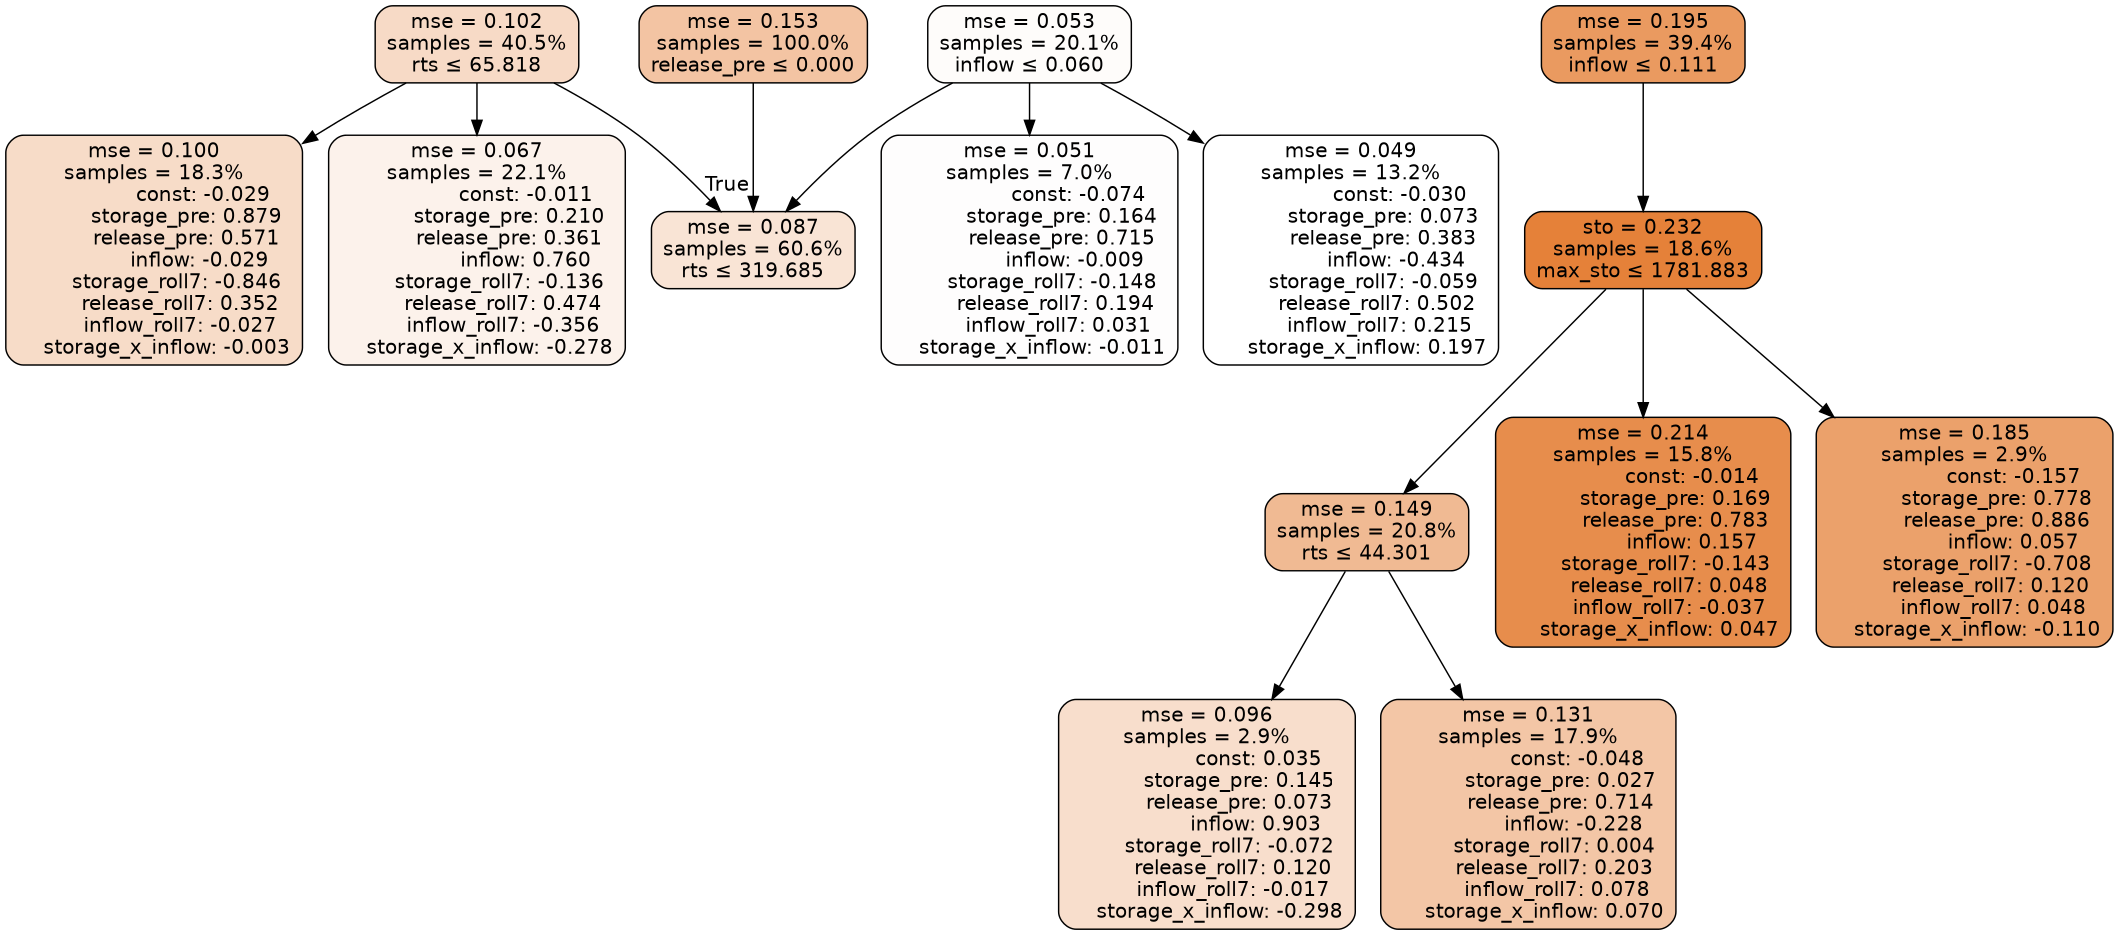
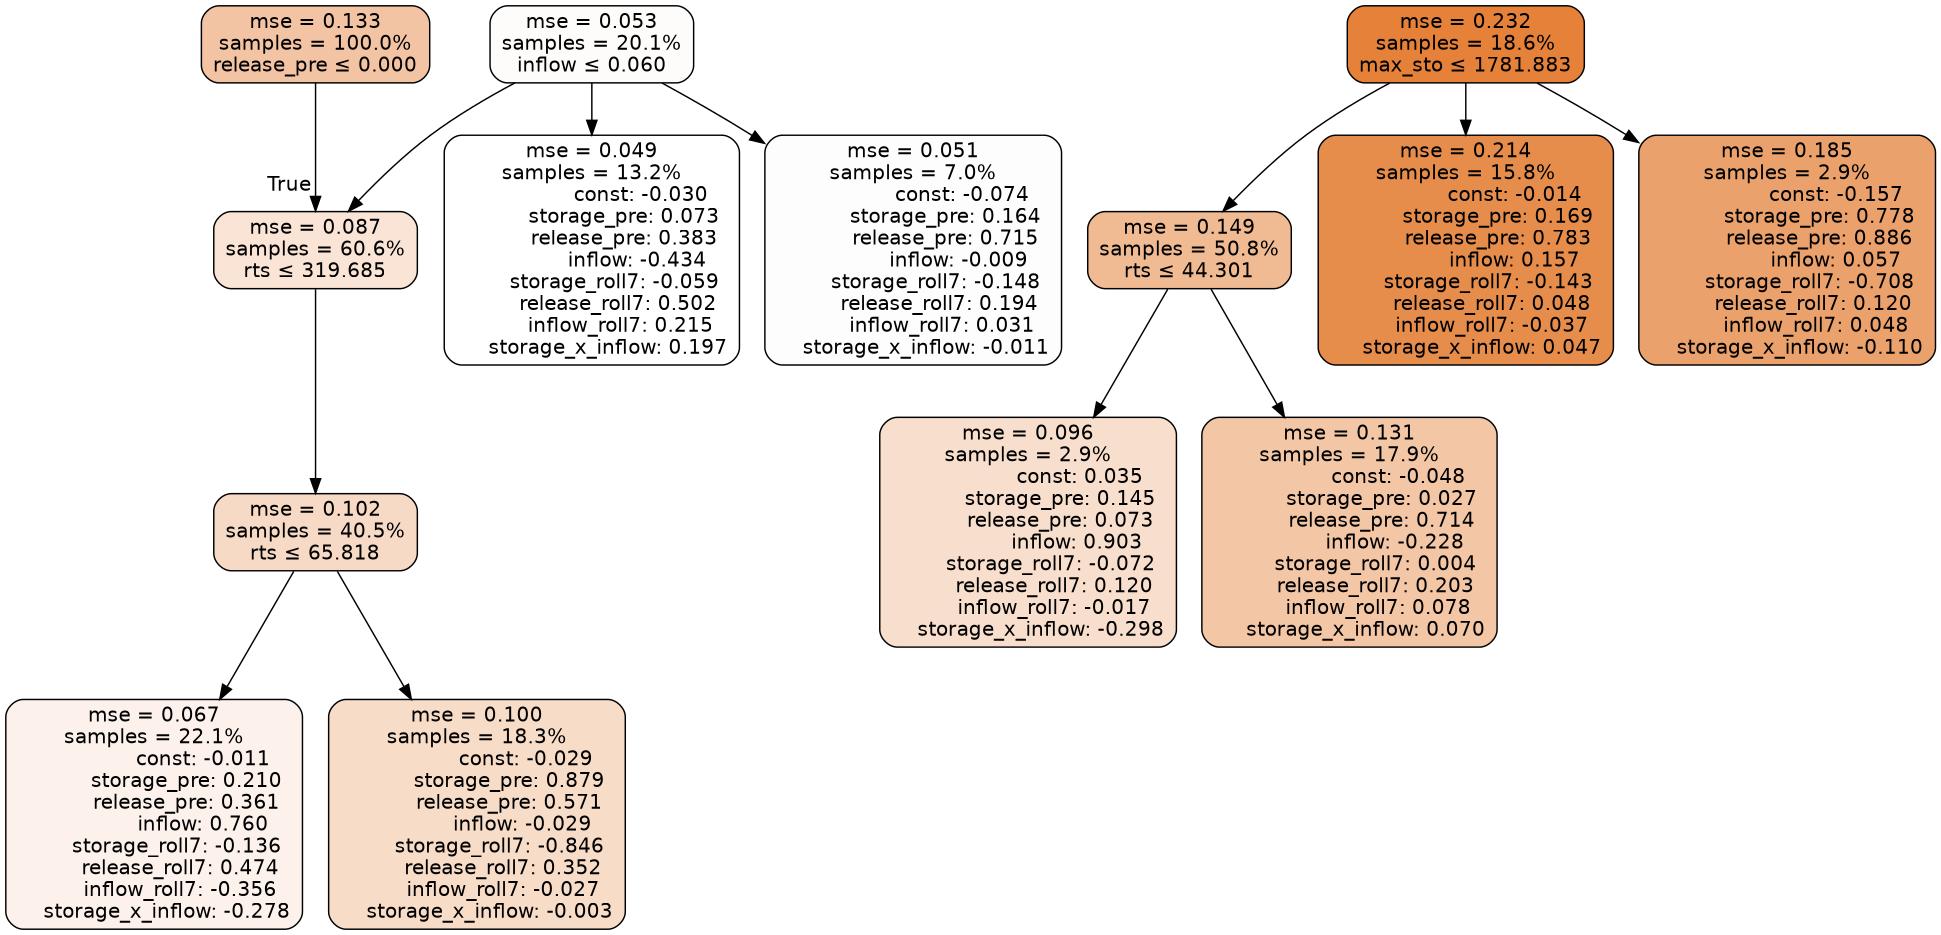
(753, 44) -> (316, 44)
(1643, 44) -> none
(637, 135) -> (316, 384)
(1643, 250) -> (1466, 44)
(1367, 532) -> (1190, 250)
